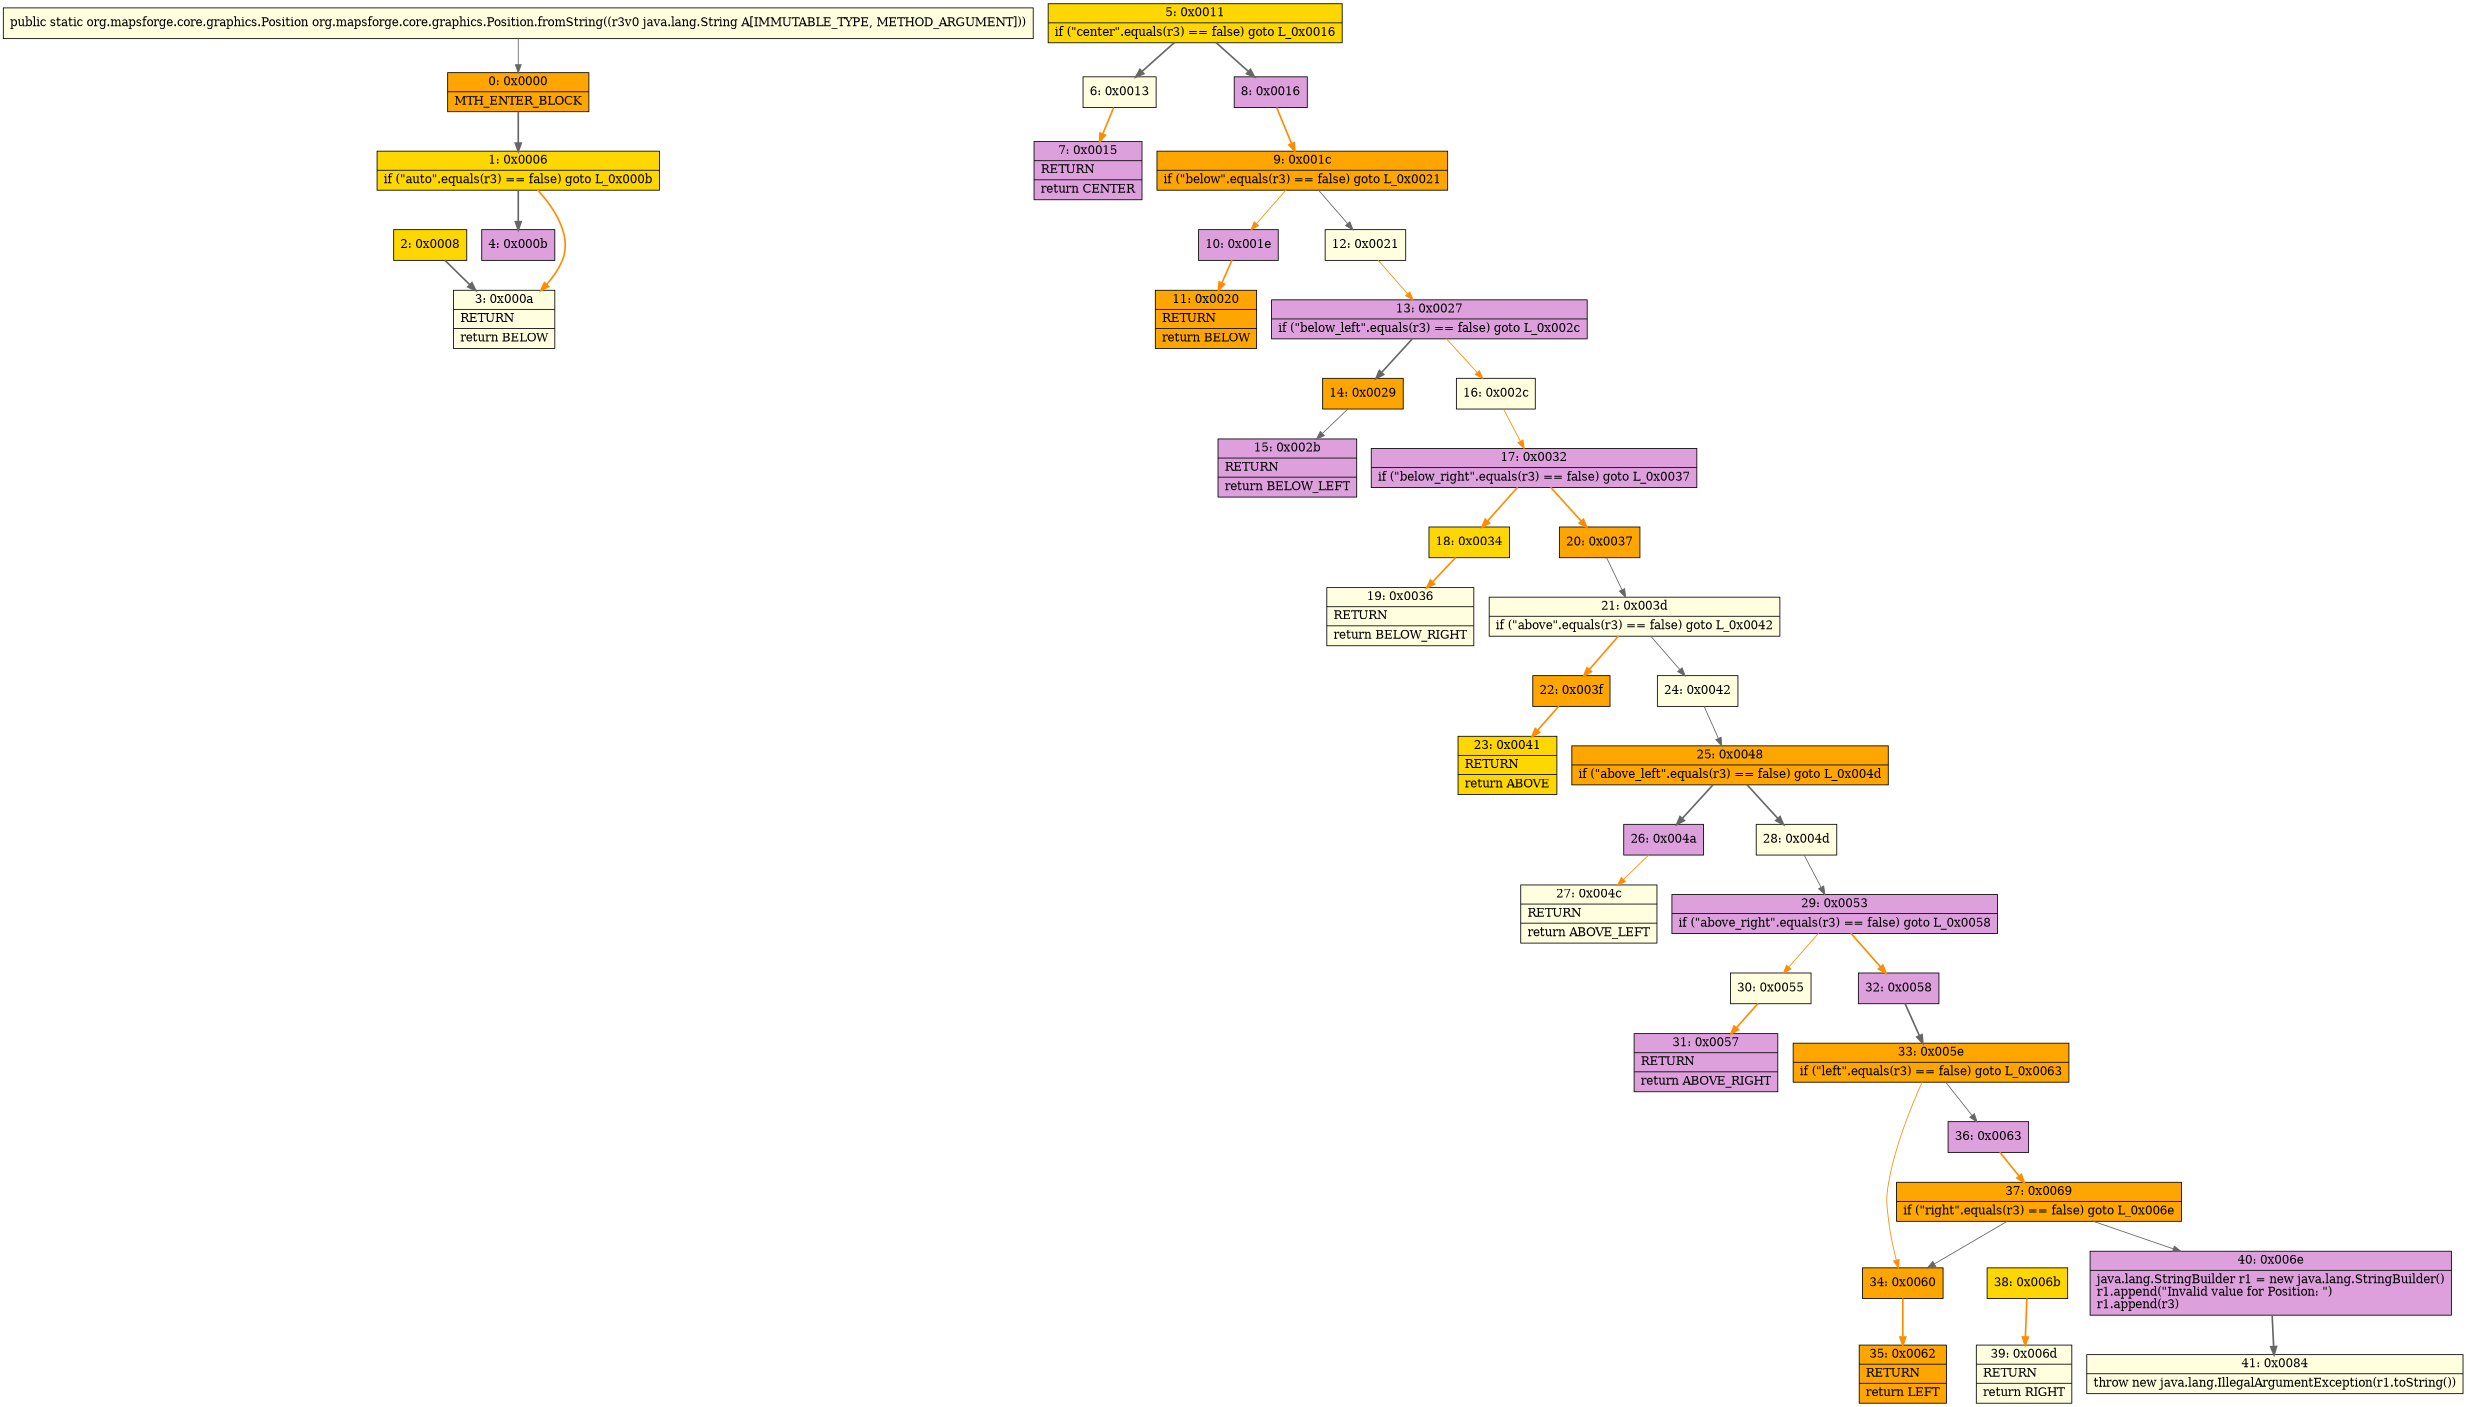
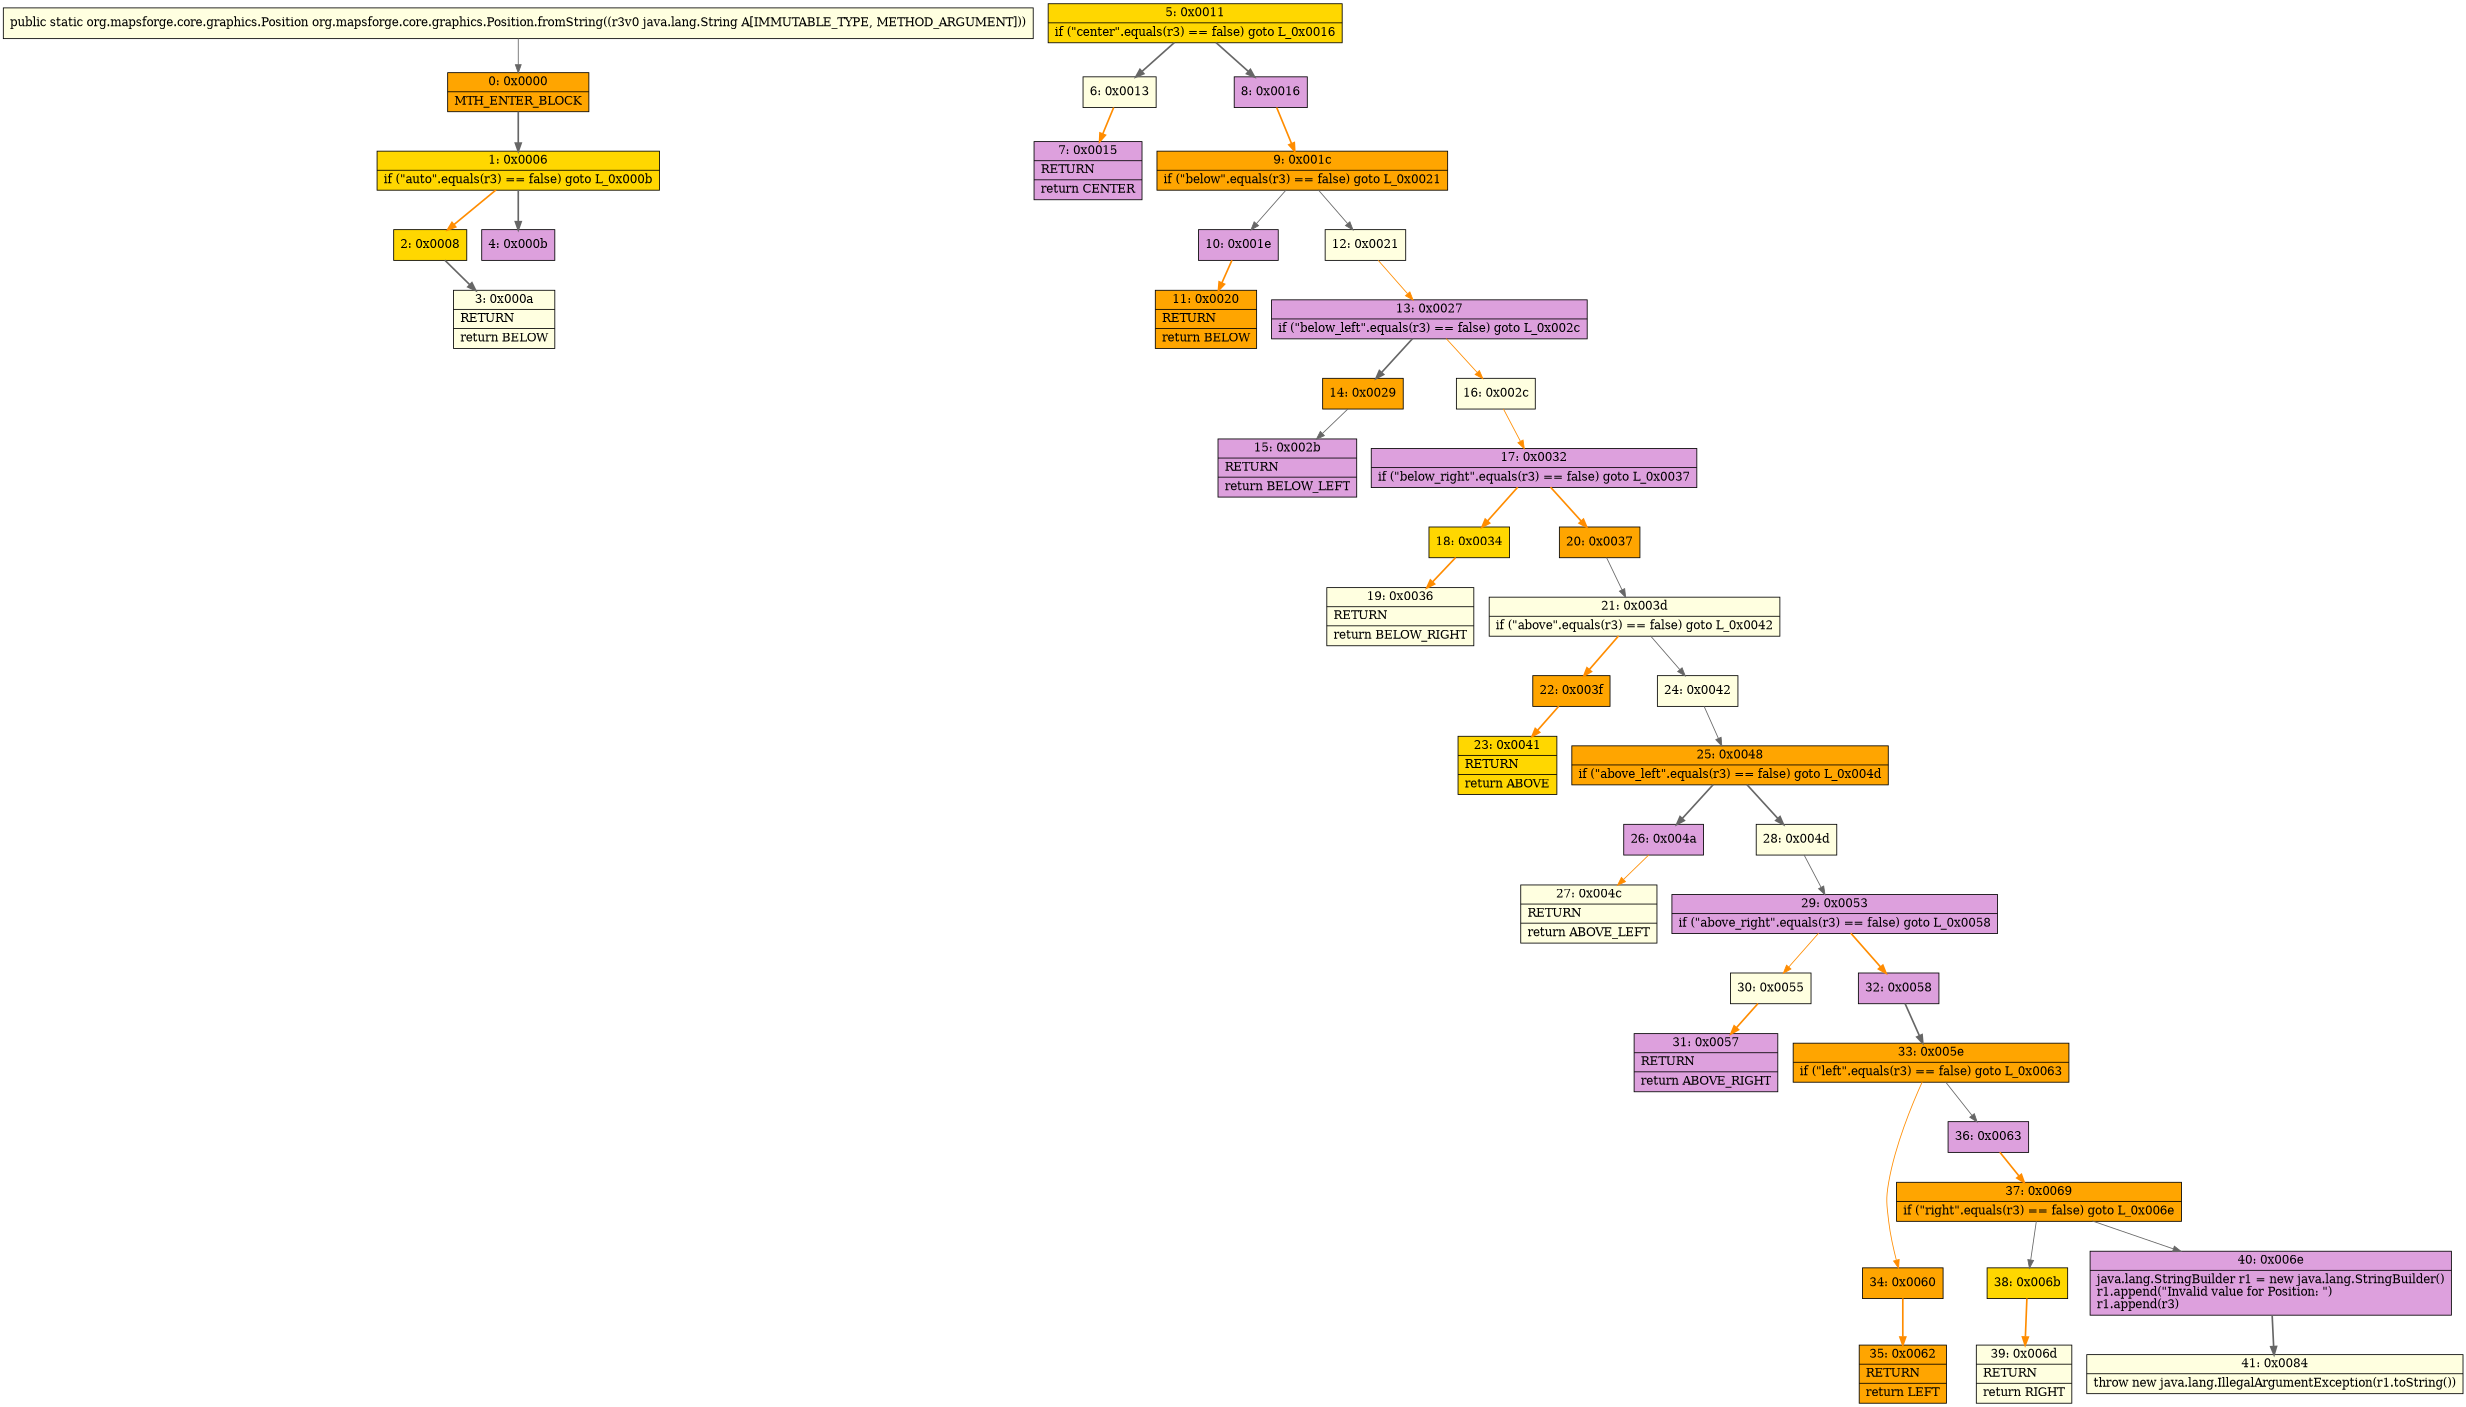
(1271, 207) -> (1271, 207)
(564, 236) -> (475, 207)
(1971, 1242) -> (2033, 1240)
